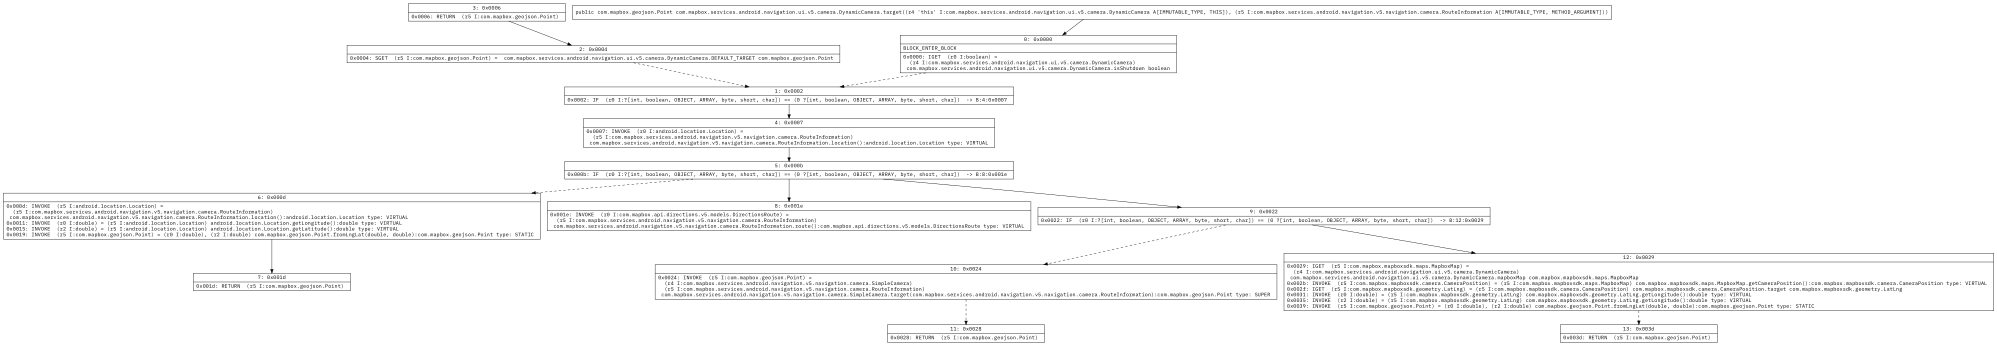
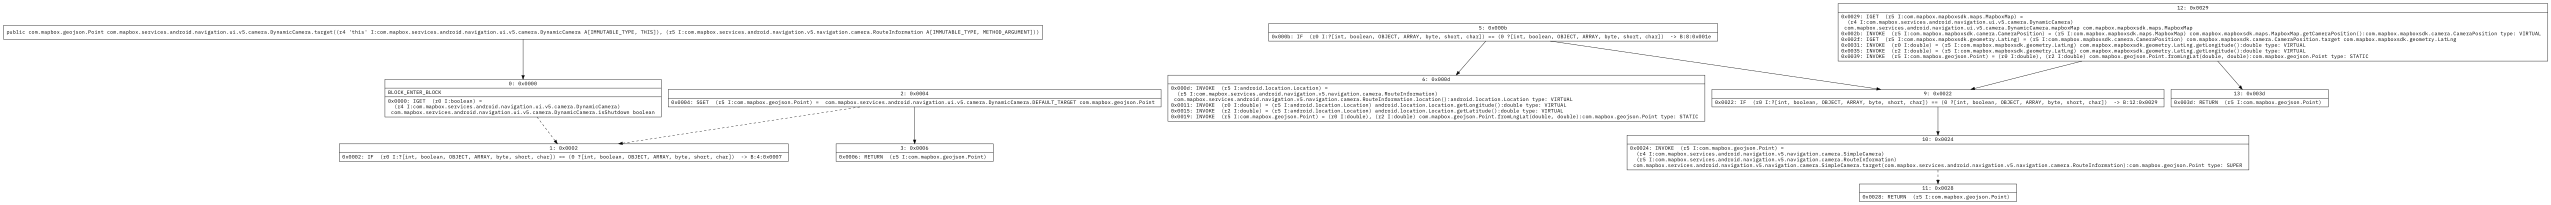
(538, 32) -> (915, 123)
(789, 133) -> none
(614, 186) -> (1472, 57)
(789, 216) -> none
(1392, 239) -> (2028, 75)
(1137, 244) -> (1938, 119)
(272, 282) -> none
(1639, 316) -> (2229, 74)
